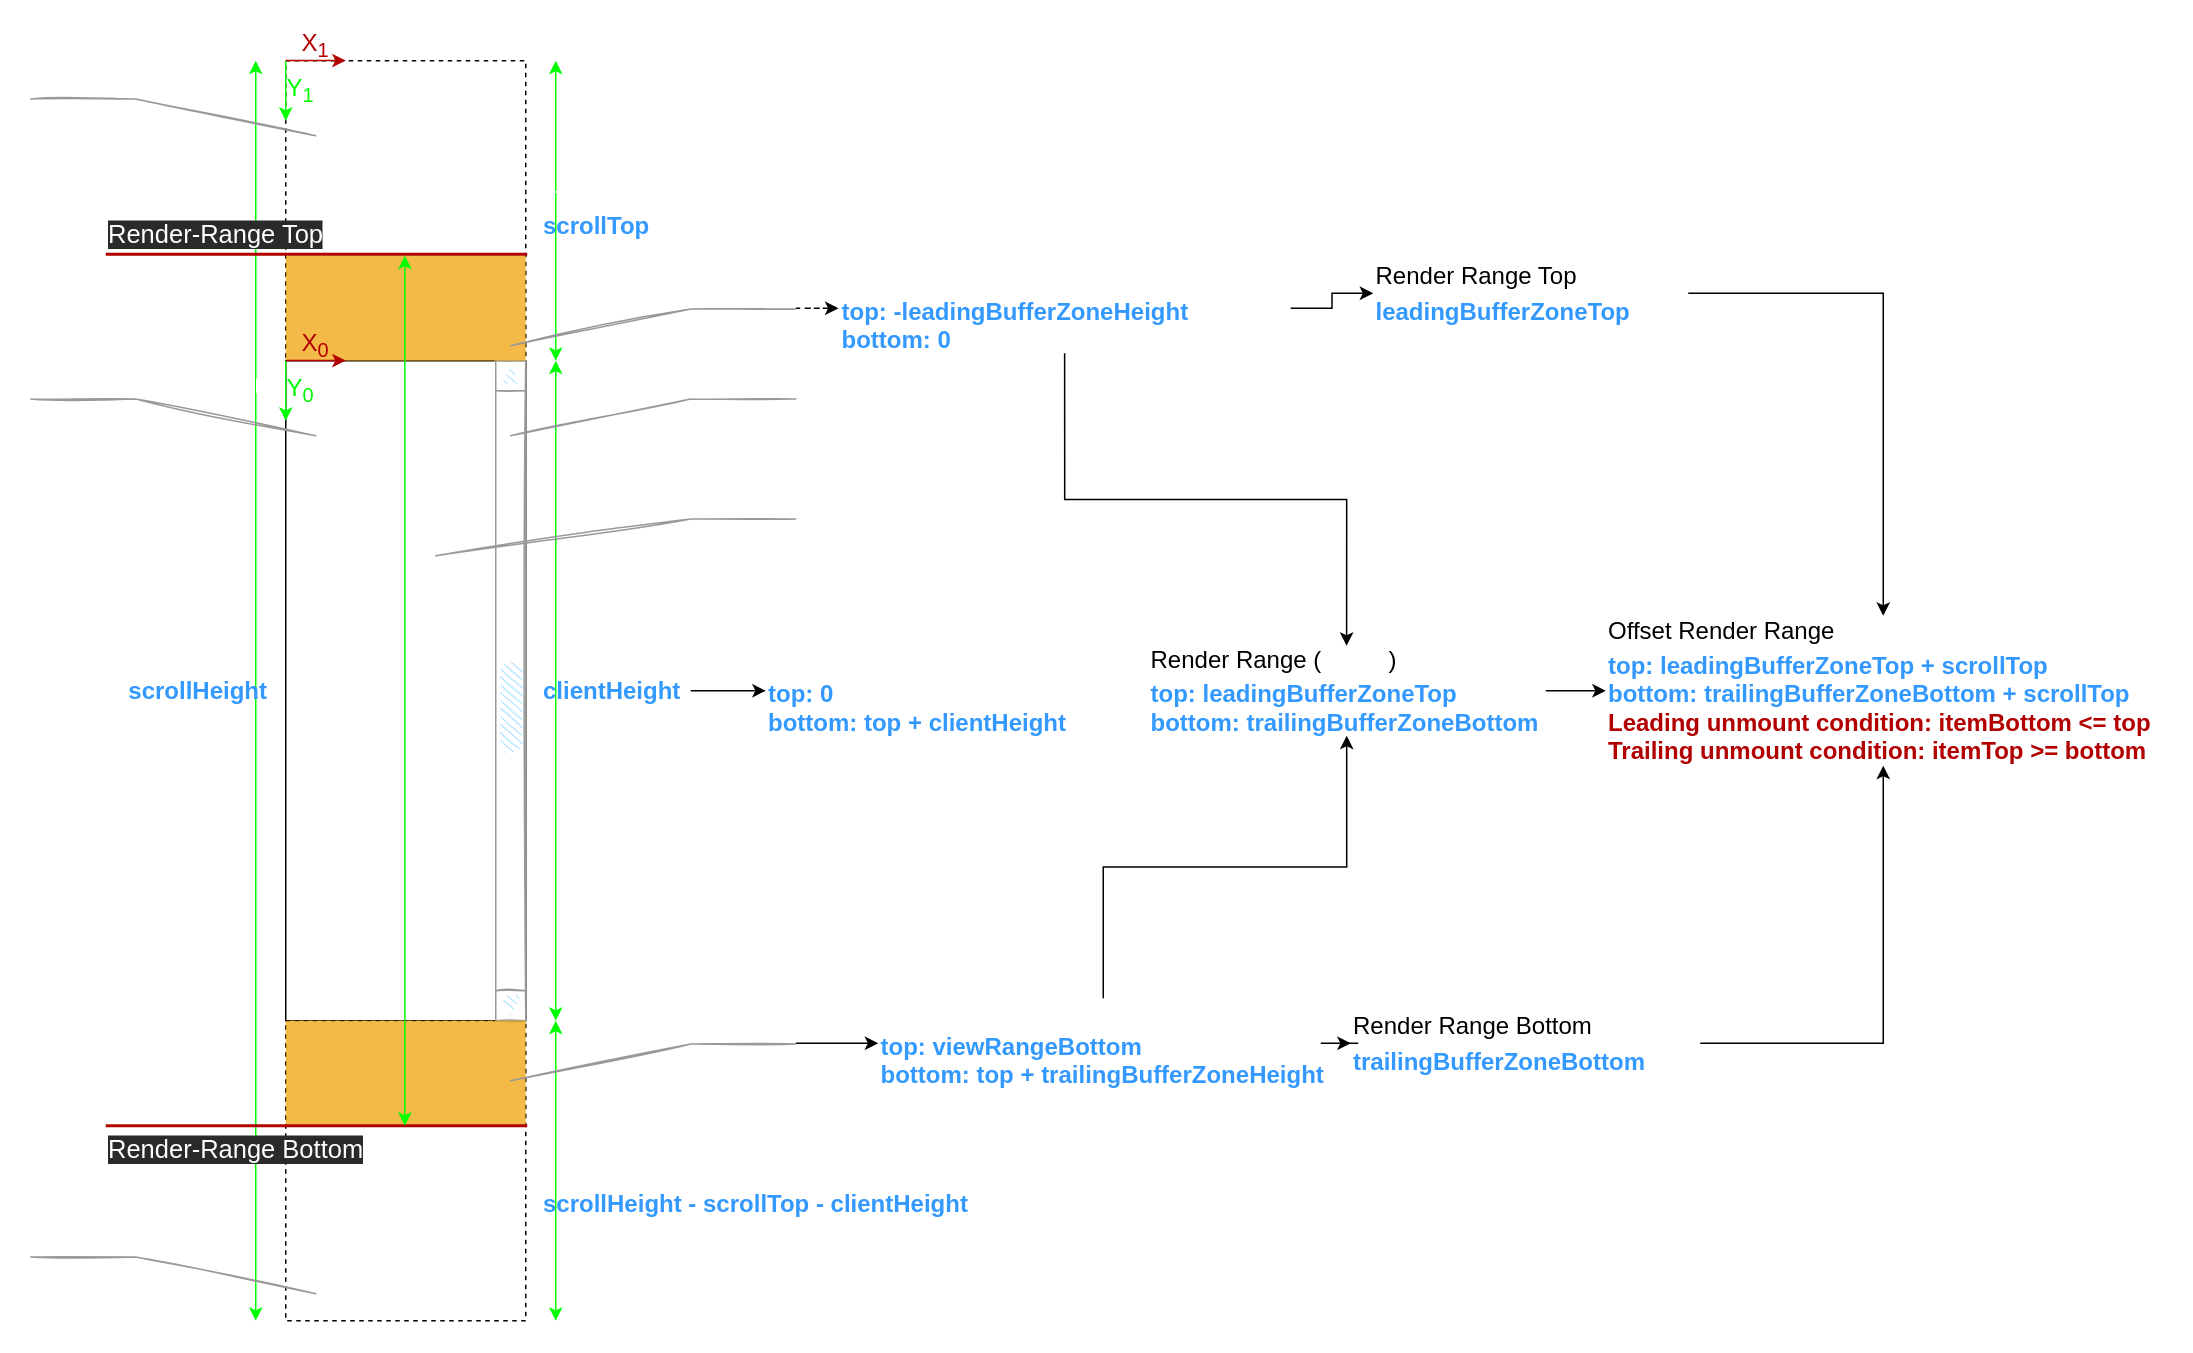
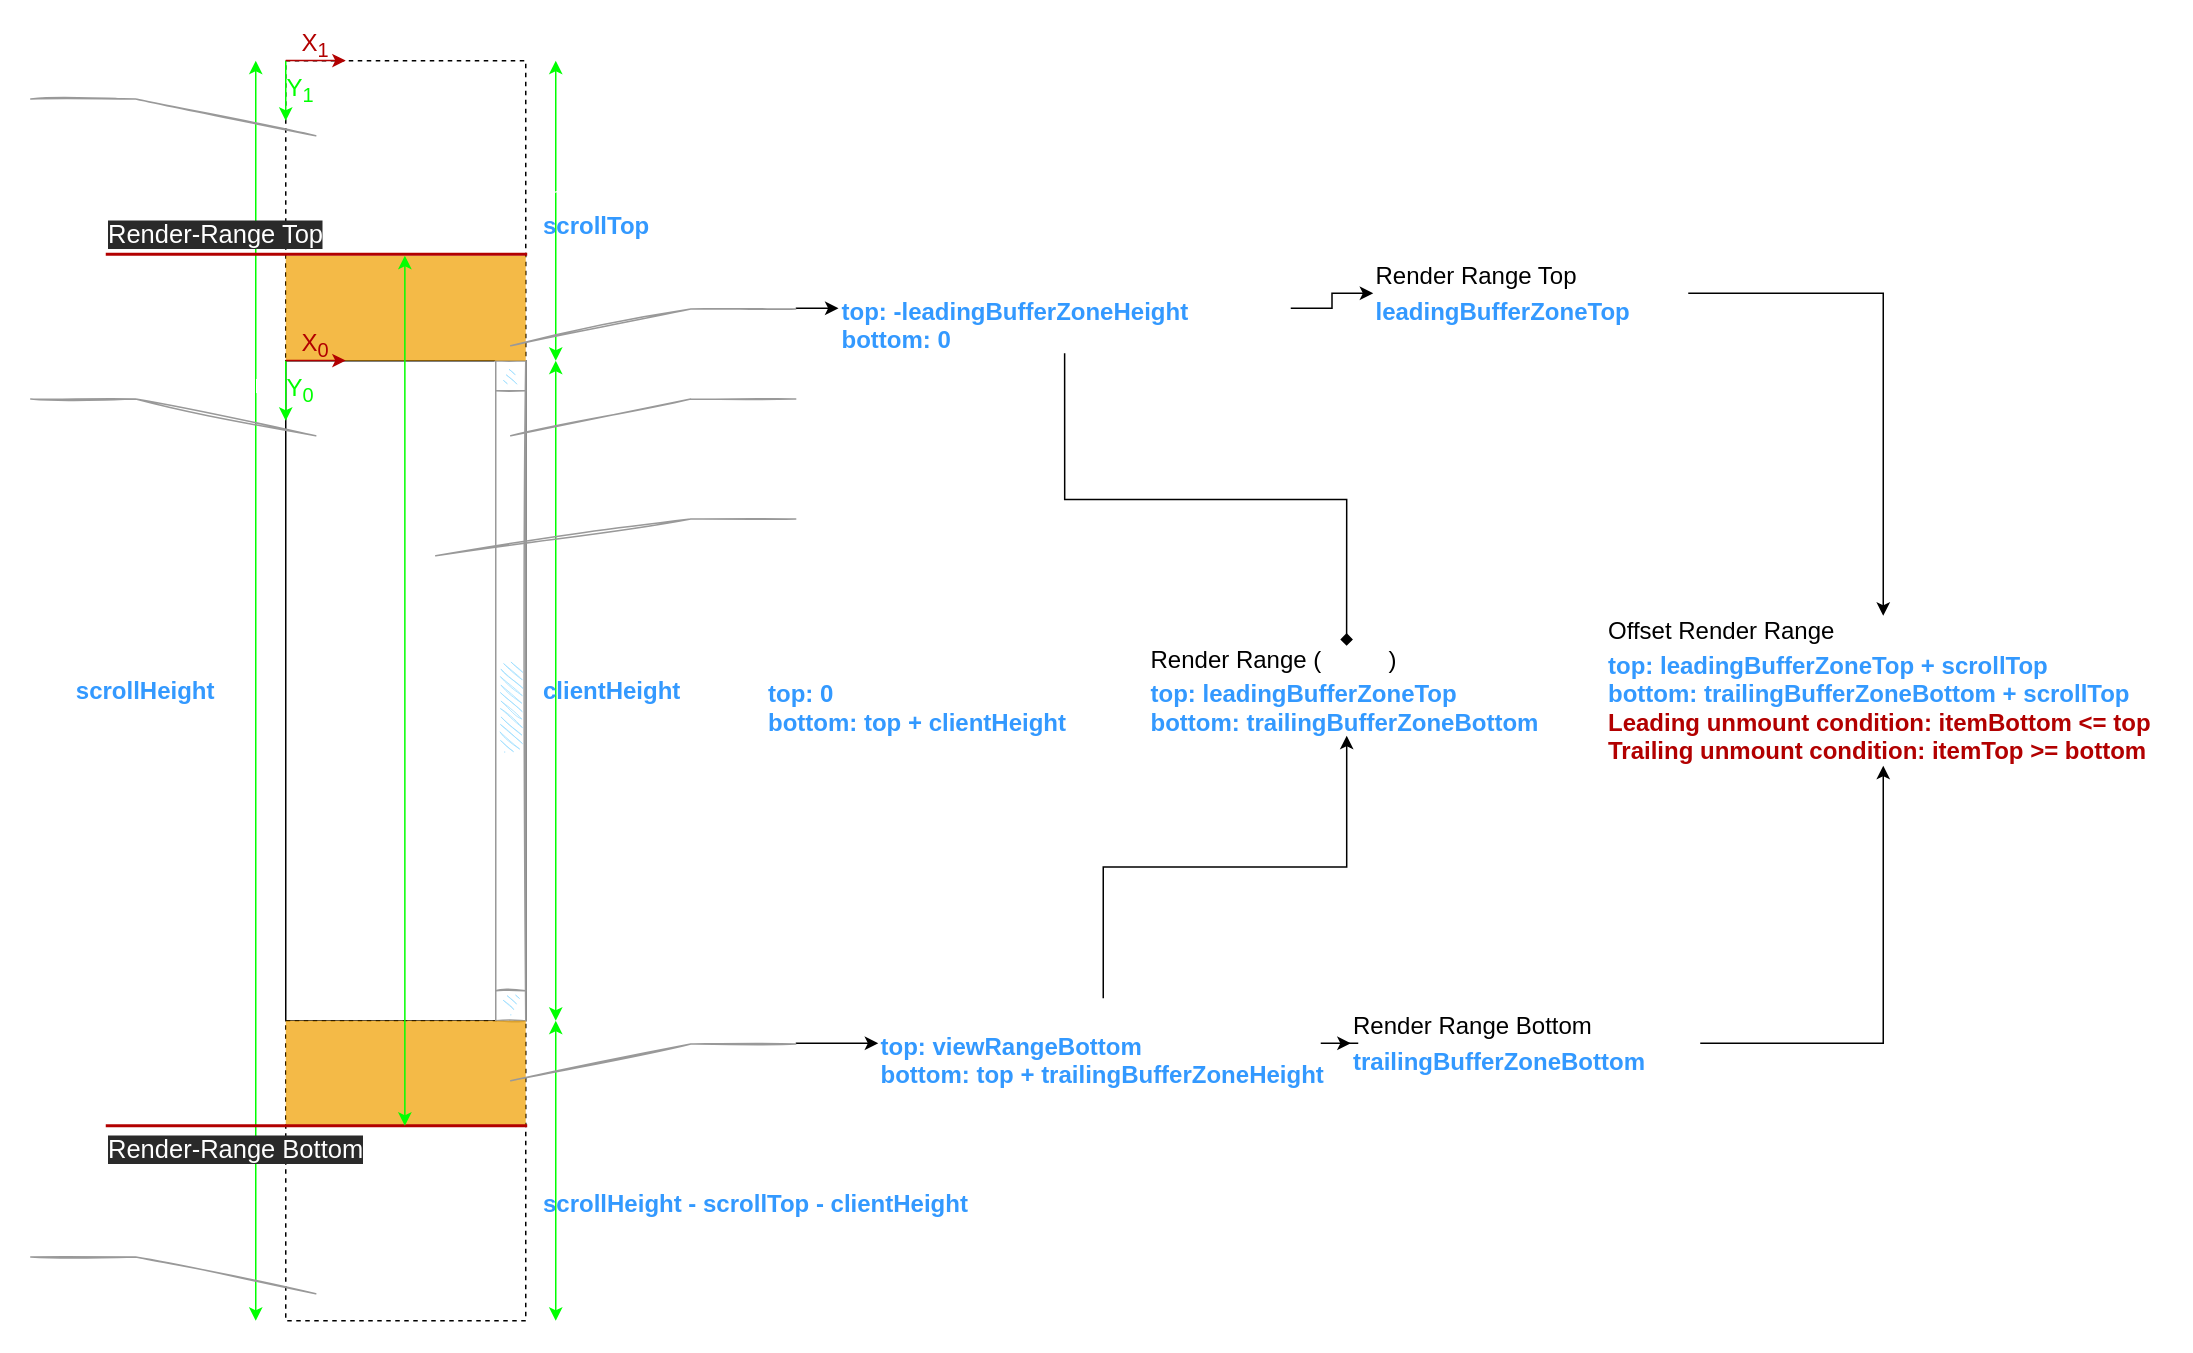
(824, 308) -> (824, 308)
(1347, 634) -> (1347, 633)
(196, 691) -> (143, 691)
(723, 691) -> none
(1571, 691) -> none
